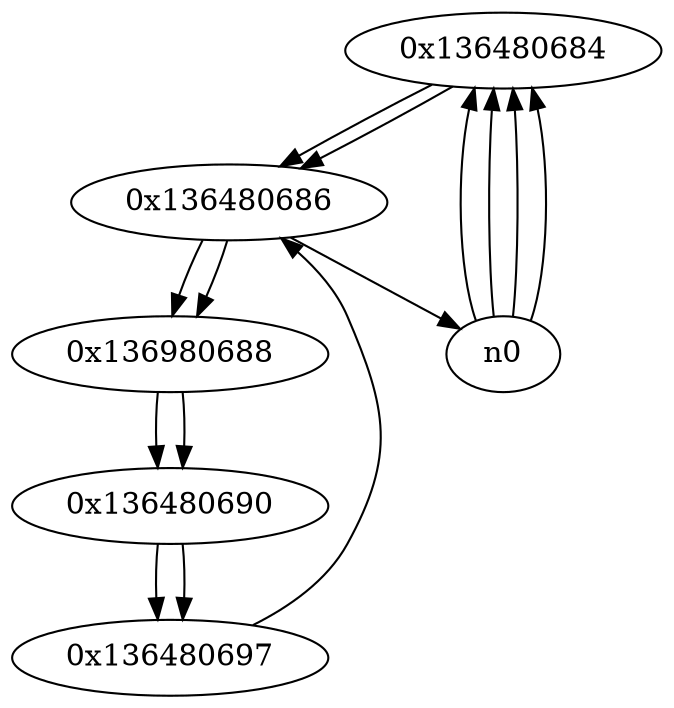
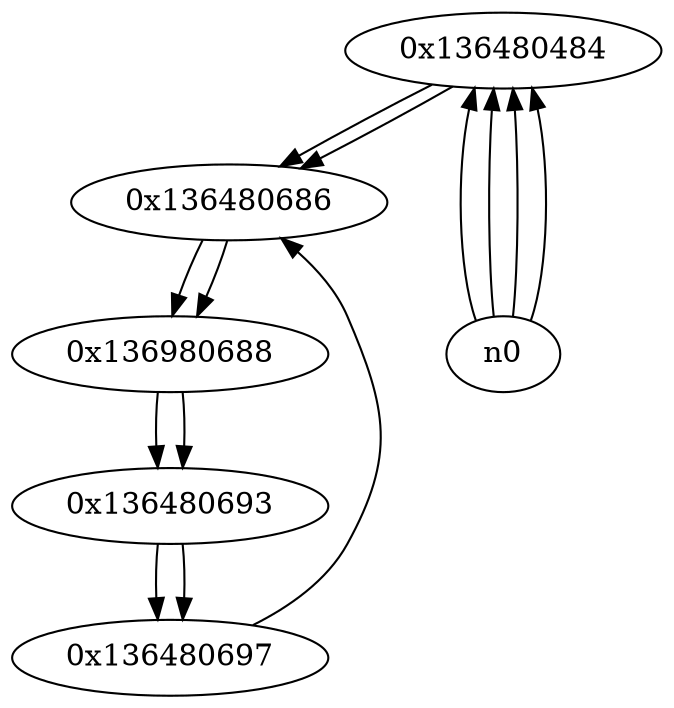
(503, 51) -> (503, 51)
(366, 278) -> none
(170, 506) -> (170, 506)
